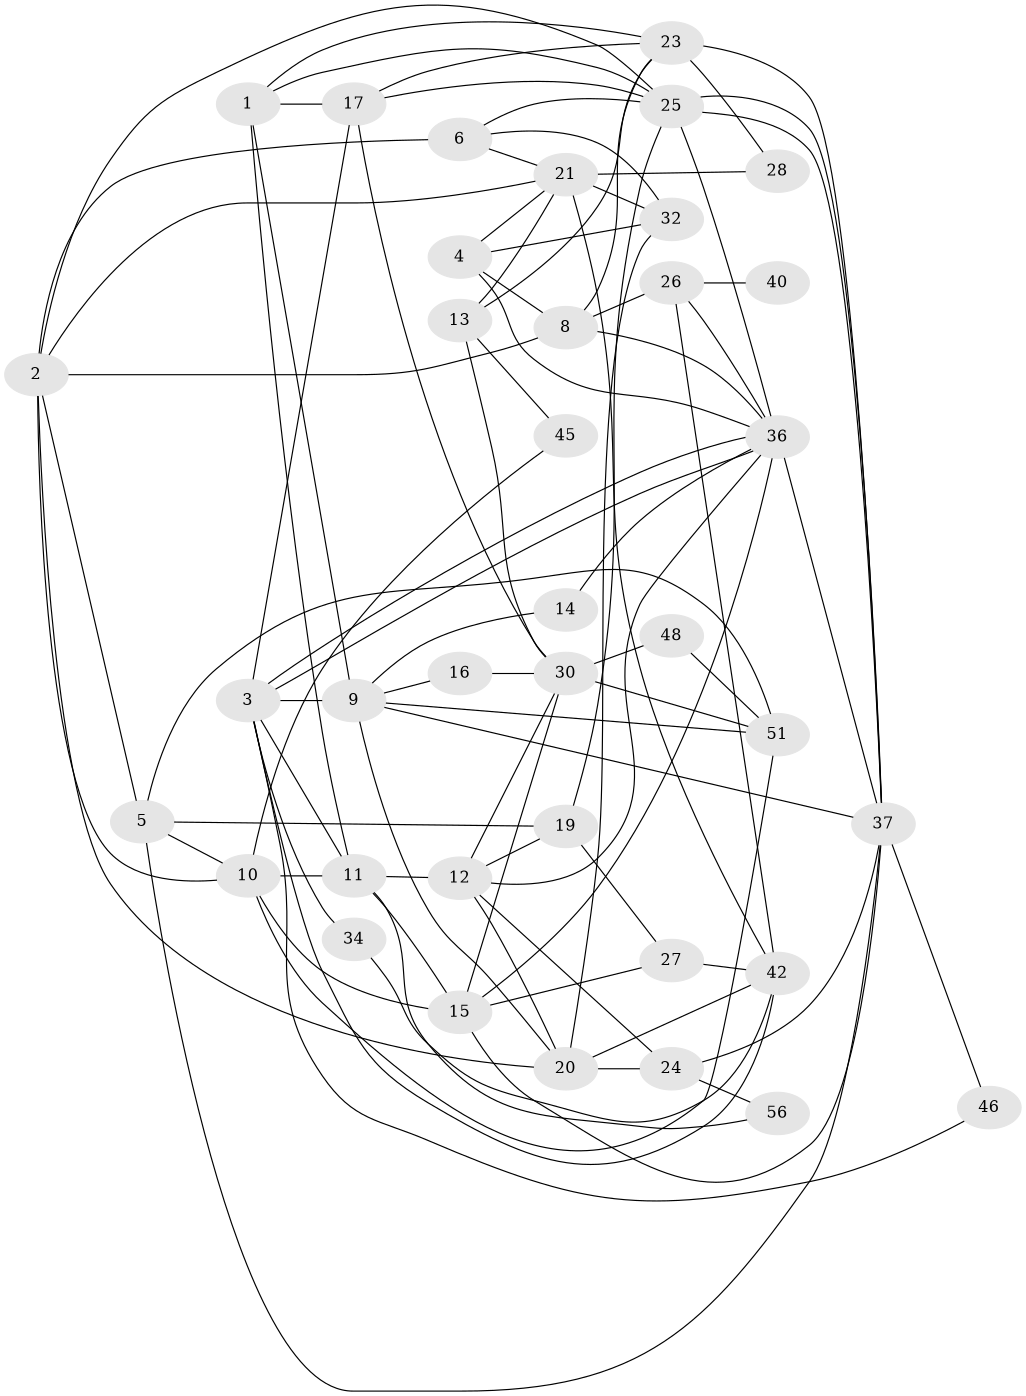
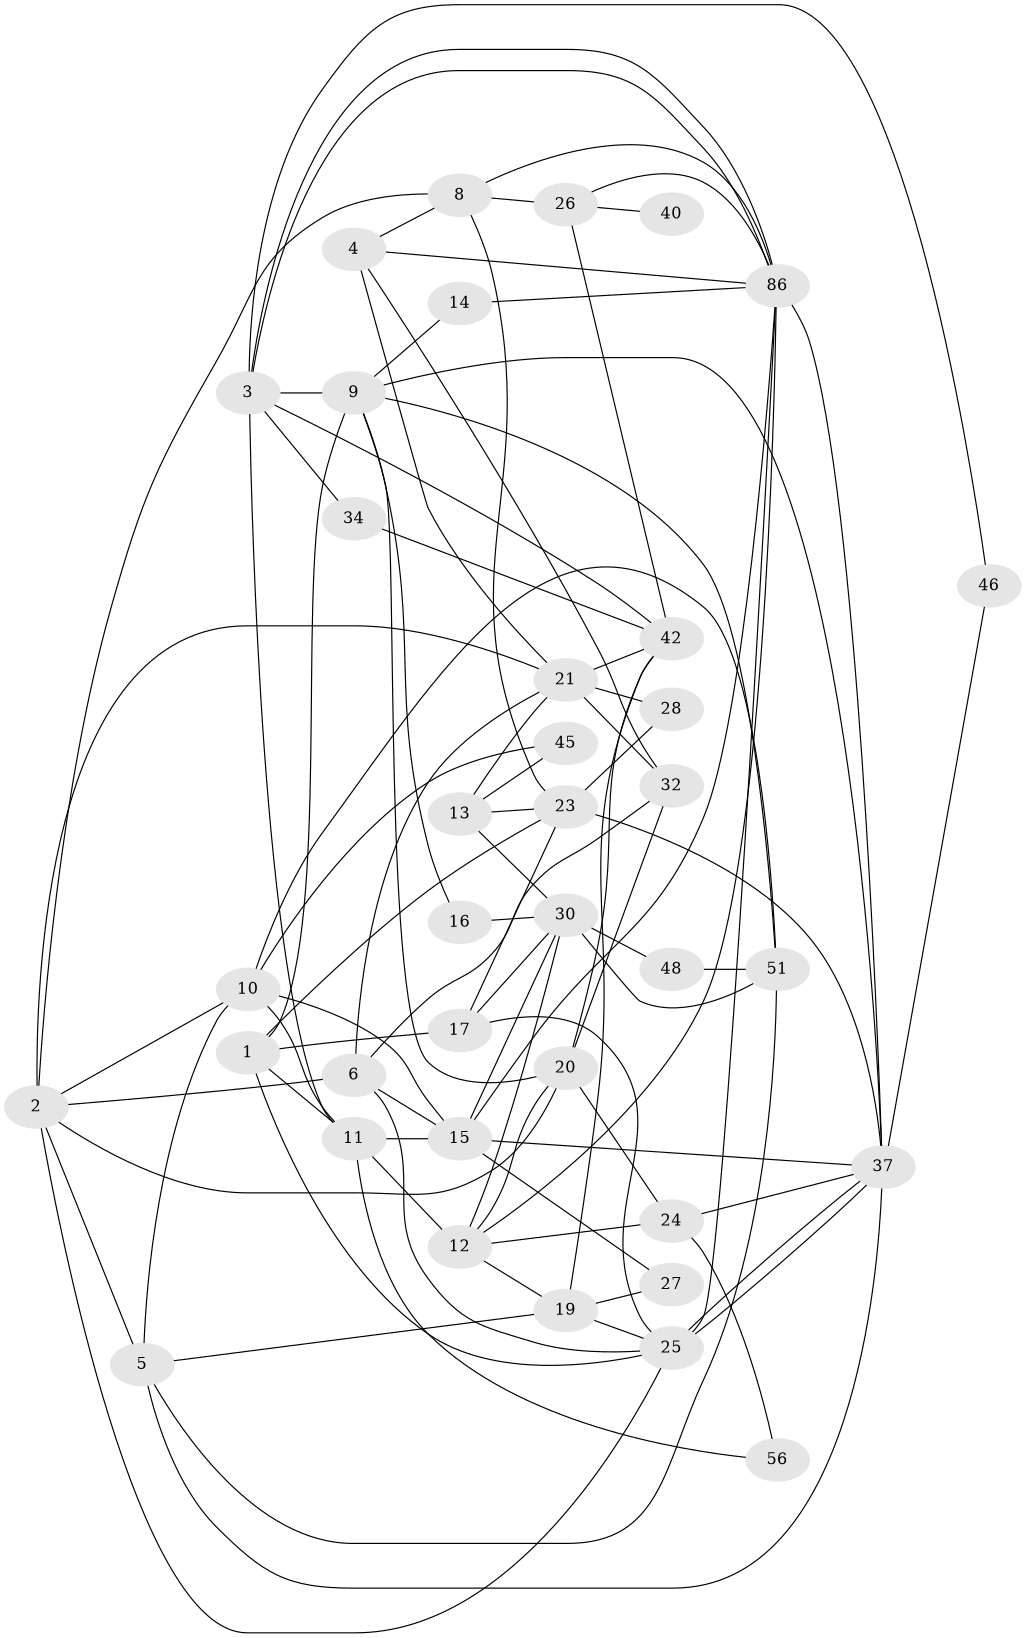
(296, 430) -> none
(778, 437) -> (778, 286)
(725, 967) -> (604, 1002)
none -> (407, 1107)
